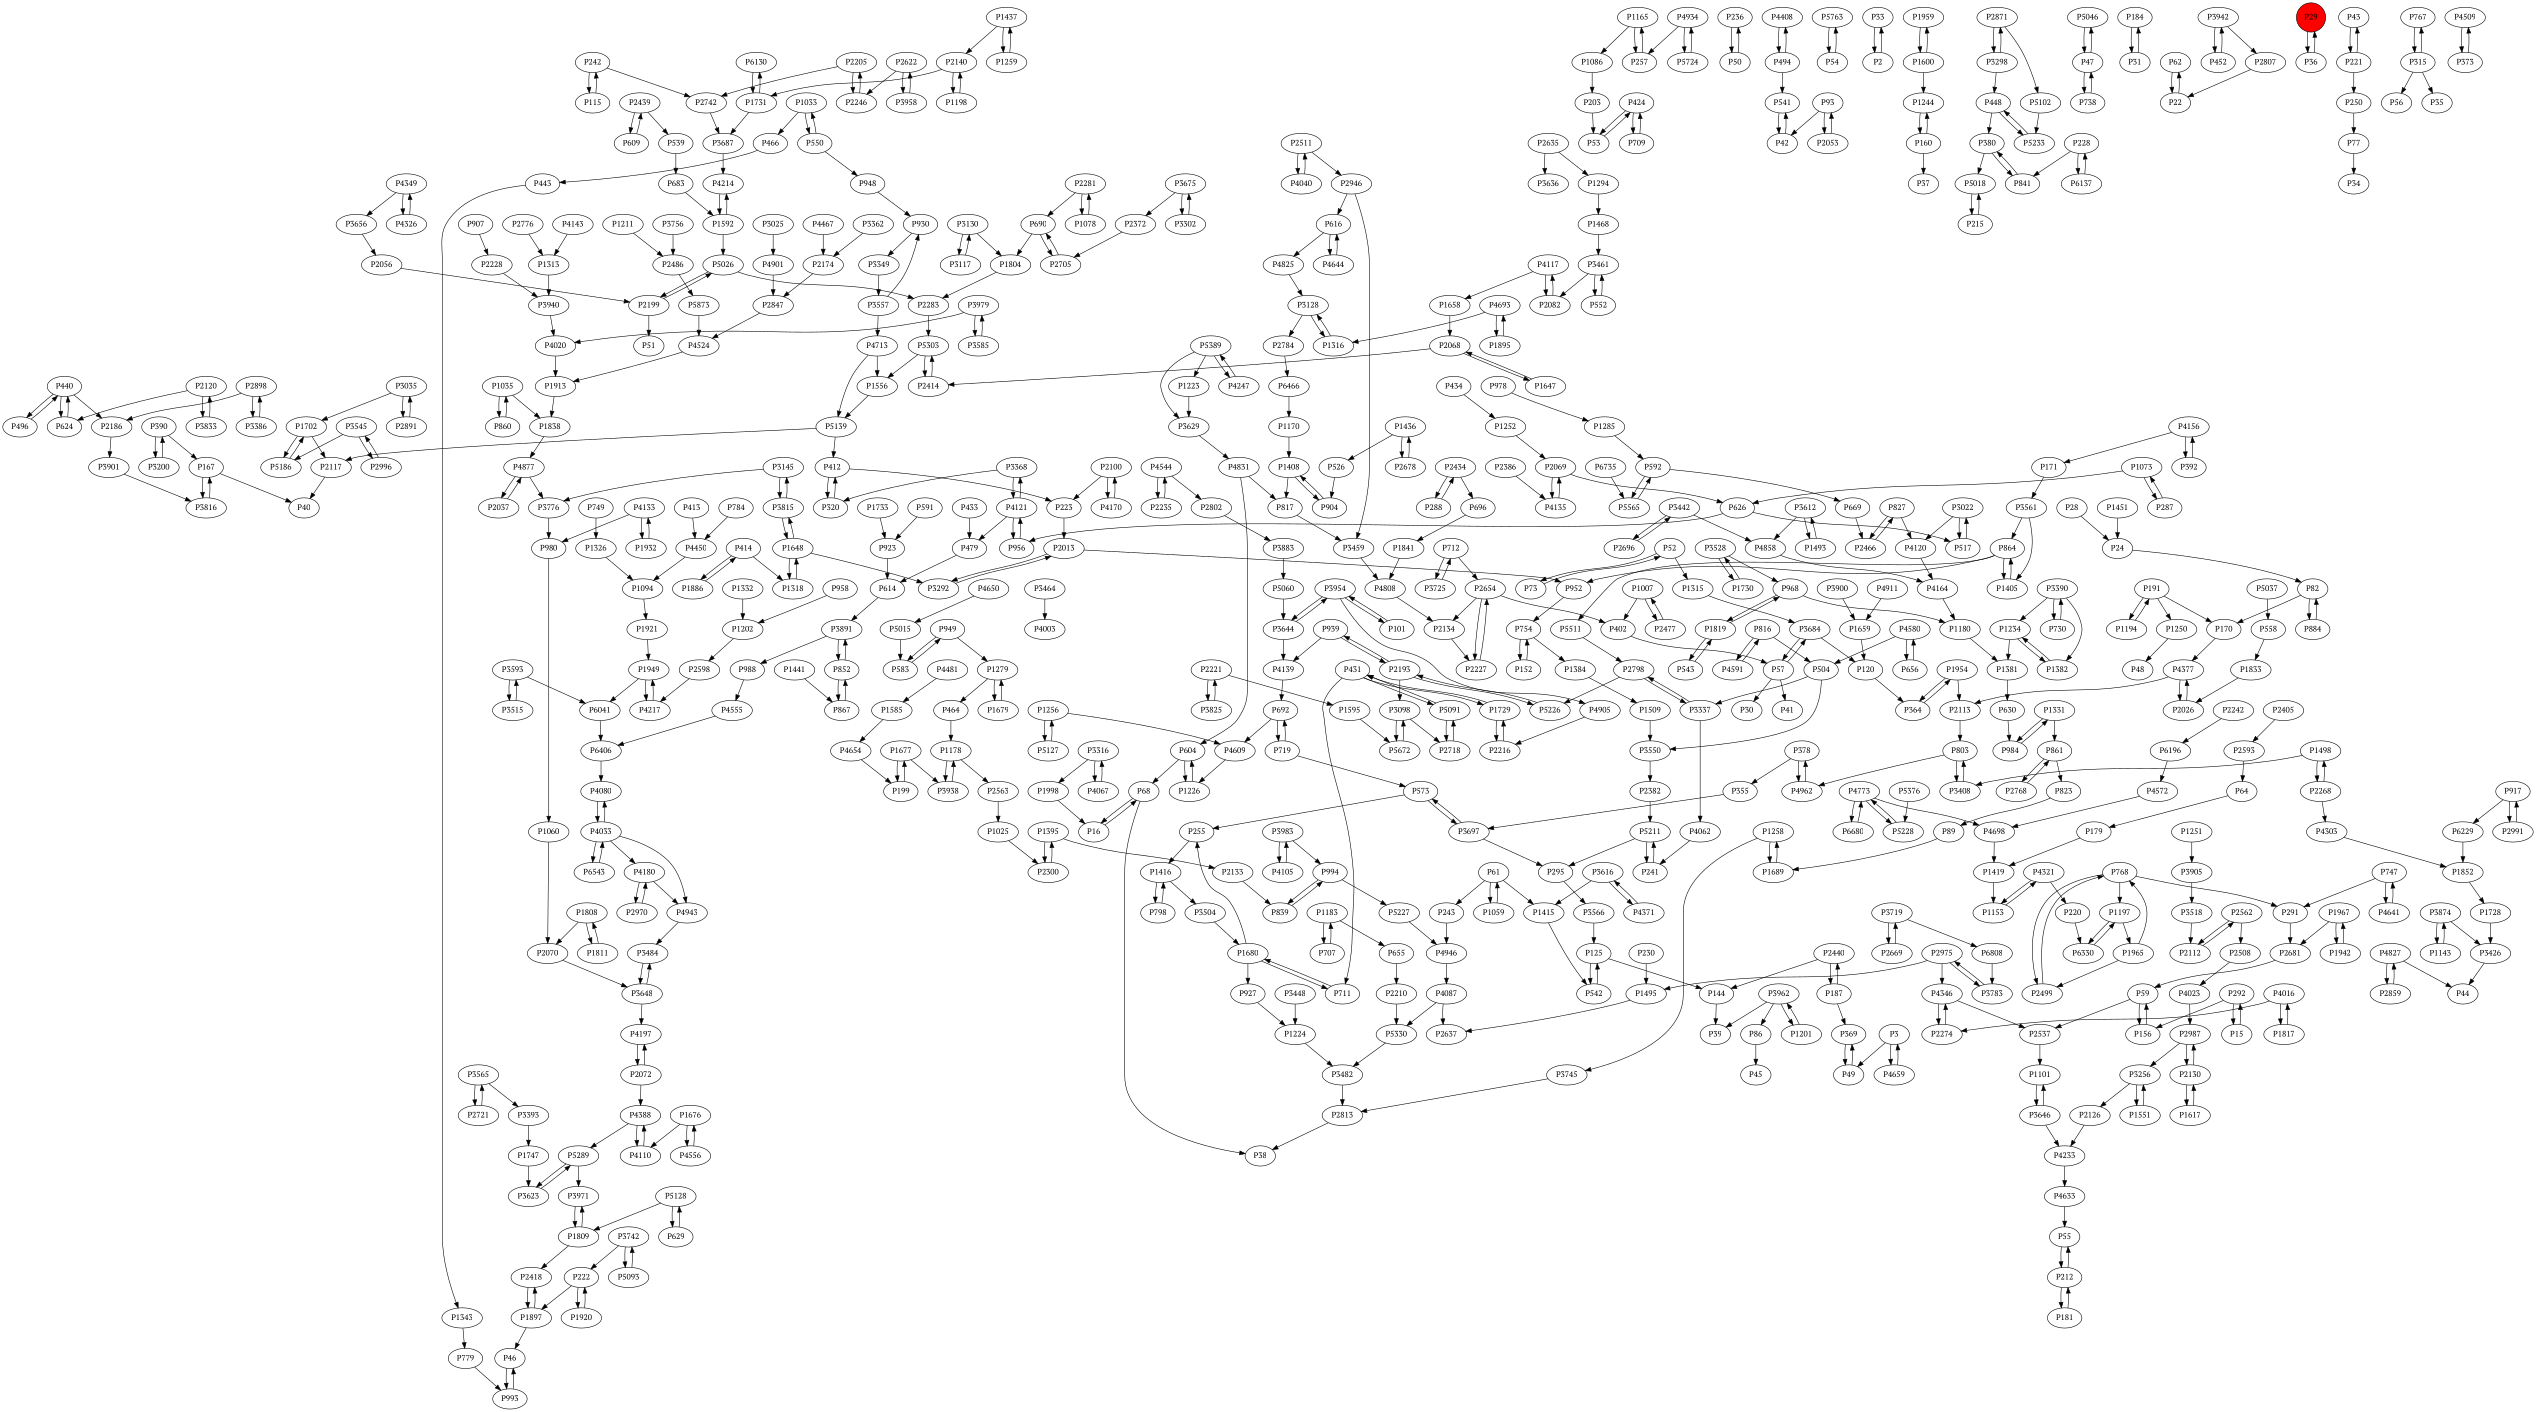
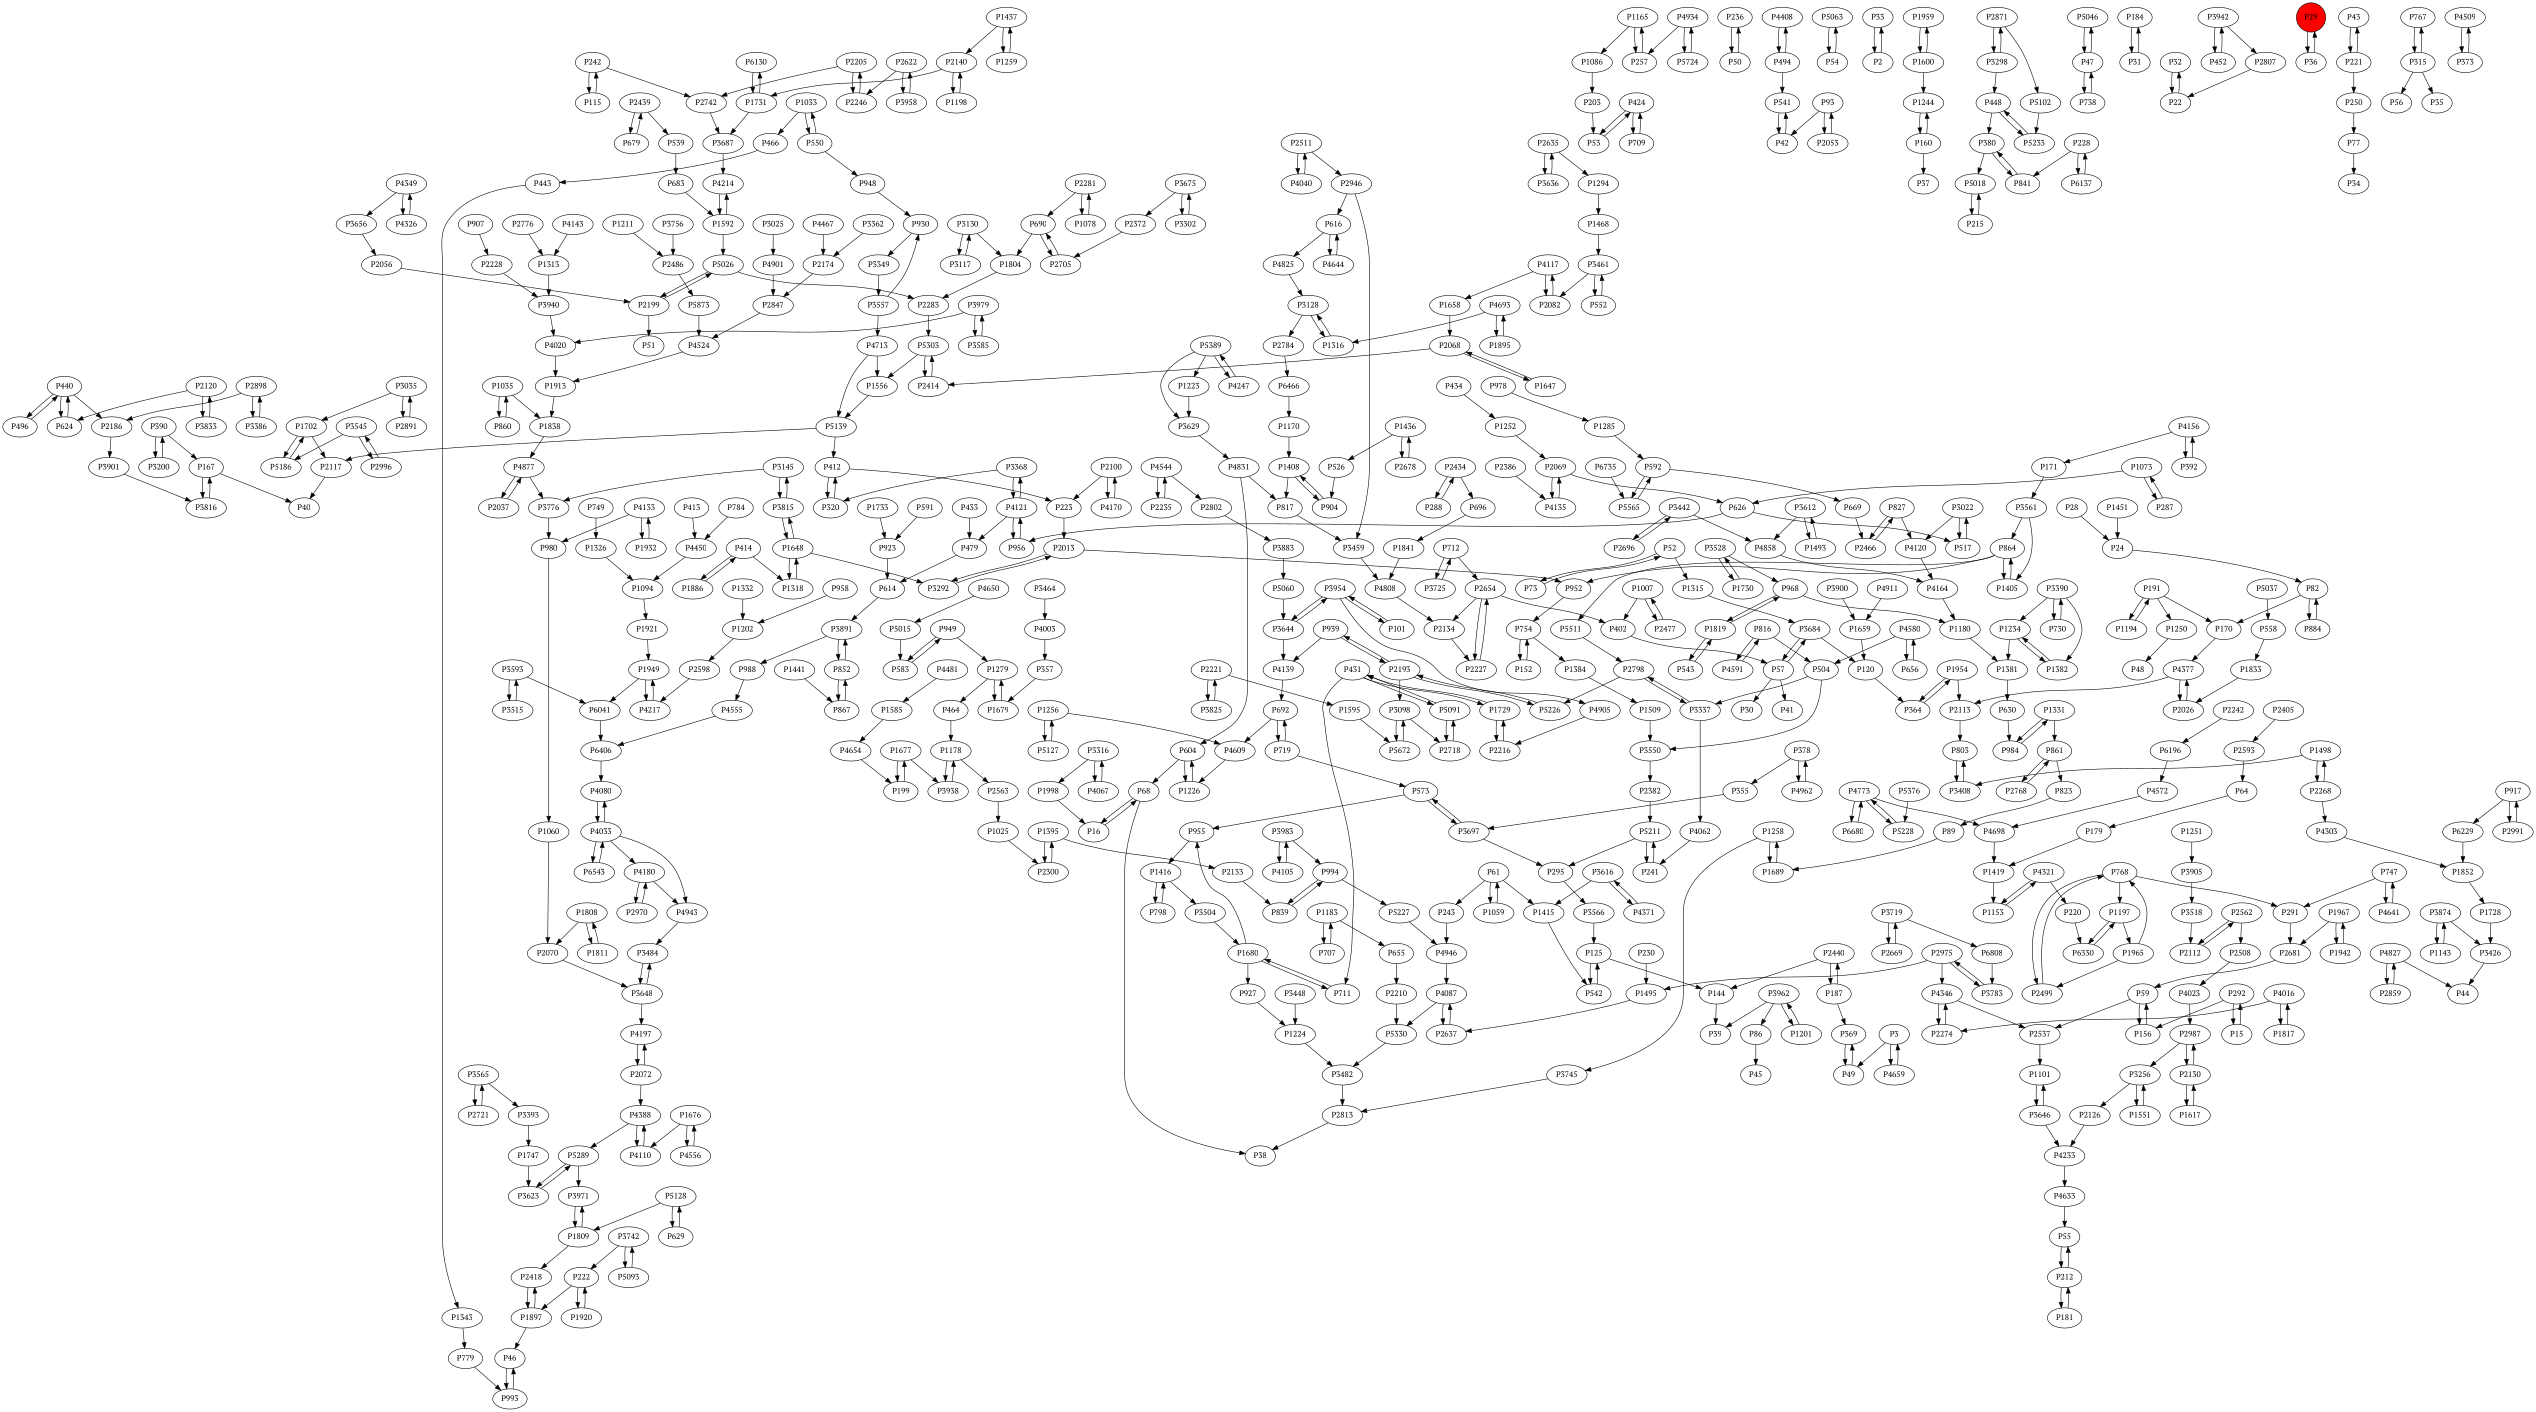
(1832, 17) -> (1832, 17)
(2175, 62) -> (2175, 62)
(631, 143) -> (631, 143)
none -> (1552, 167)
none -> (1045, 670)
(1884, 769) -> none
(1197, 832) -> (1197, 832)
none -> (1450, 1017)
